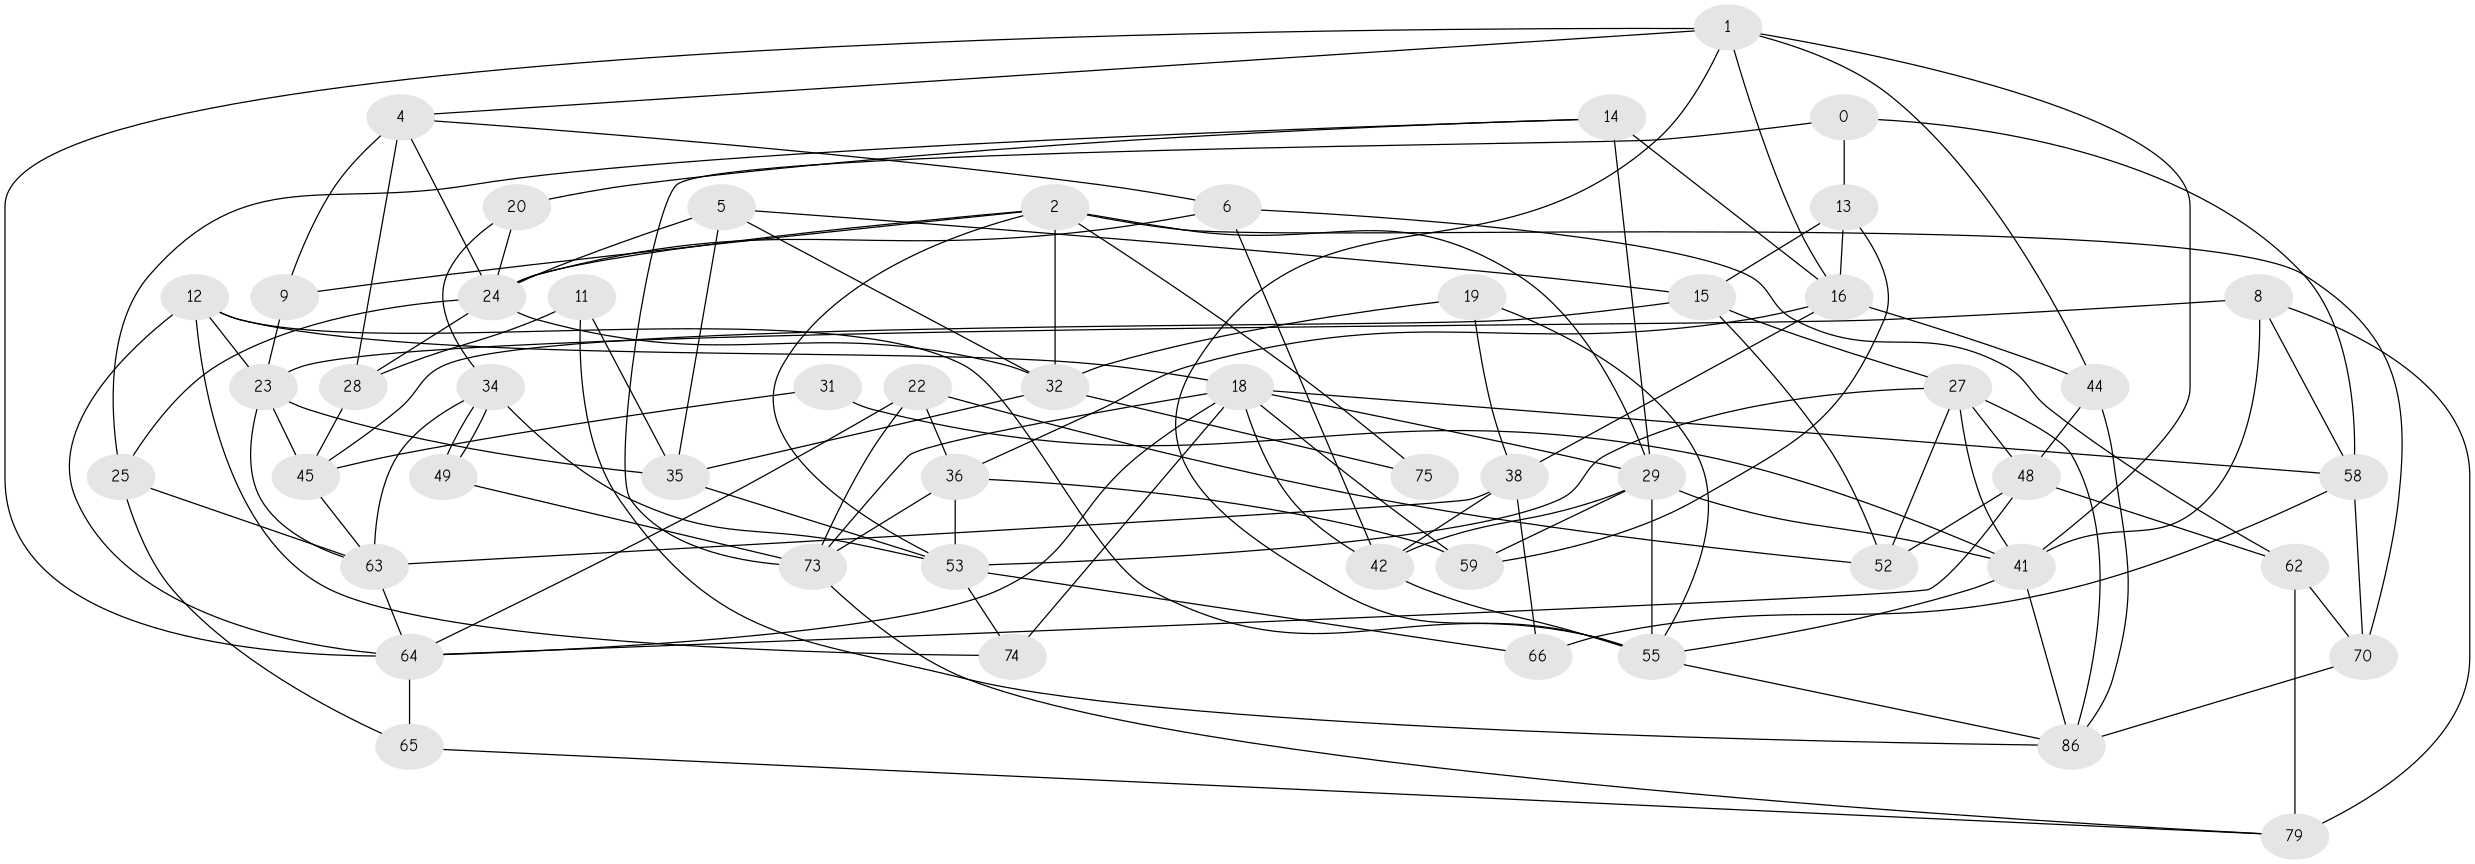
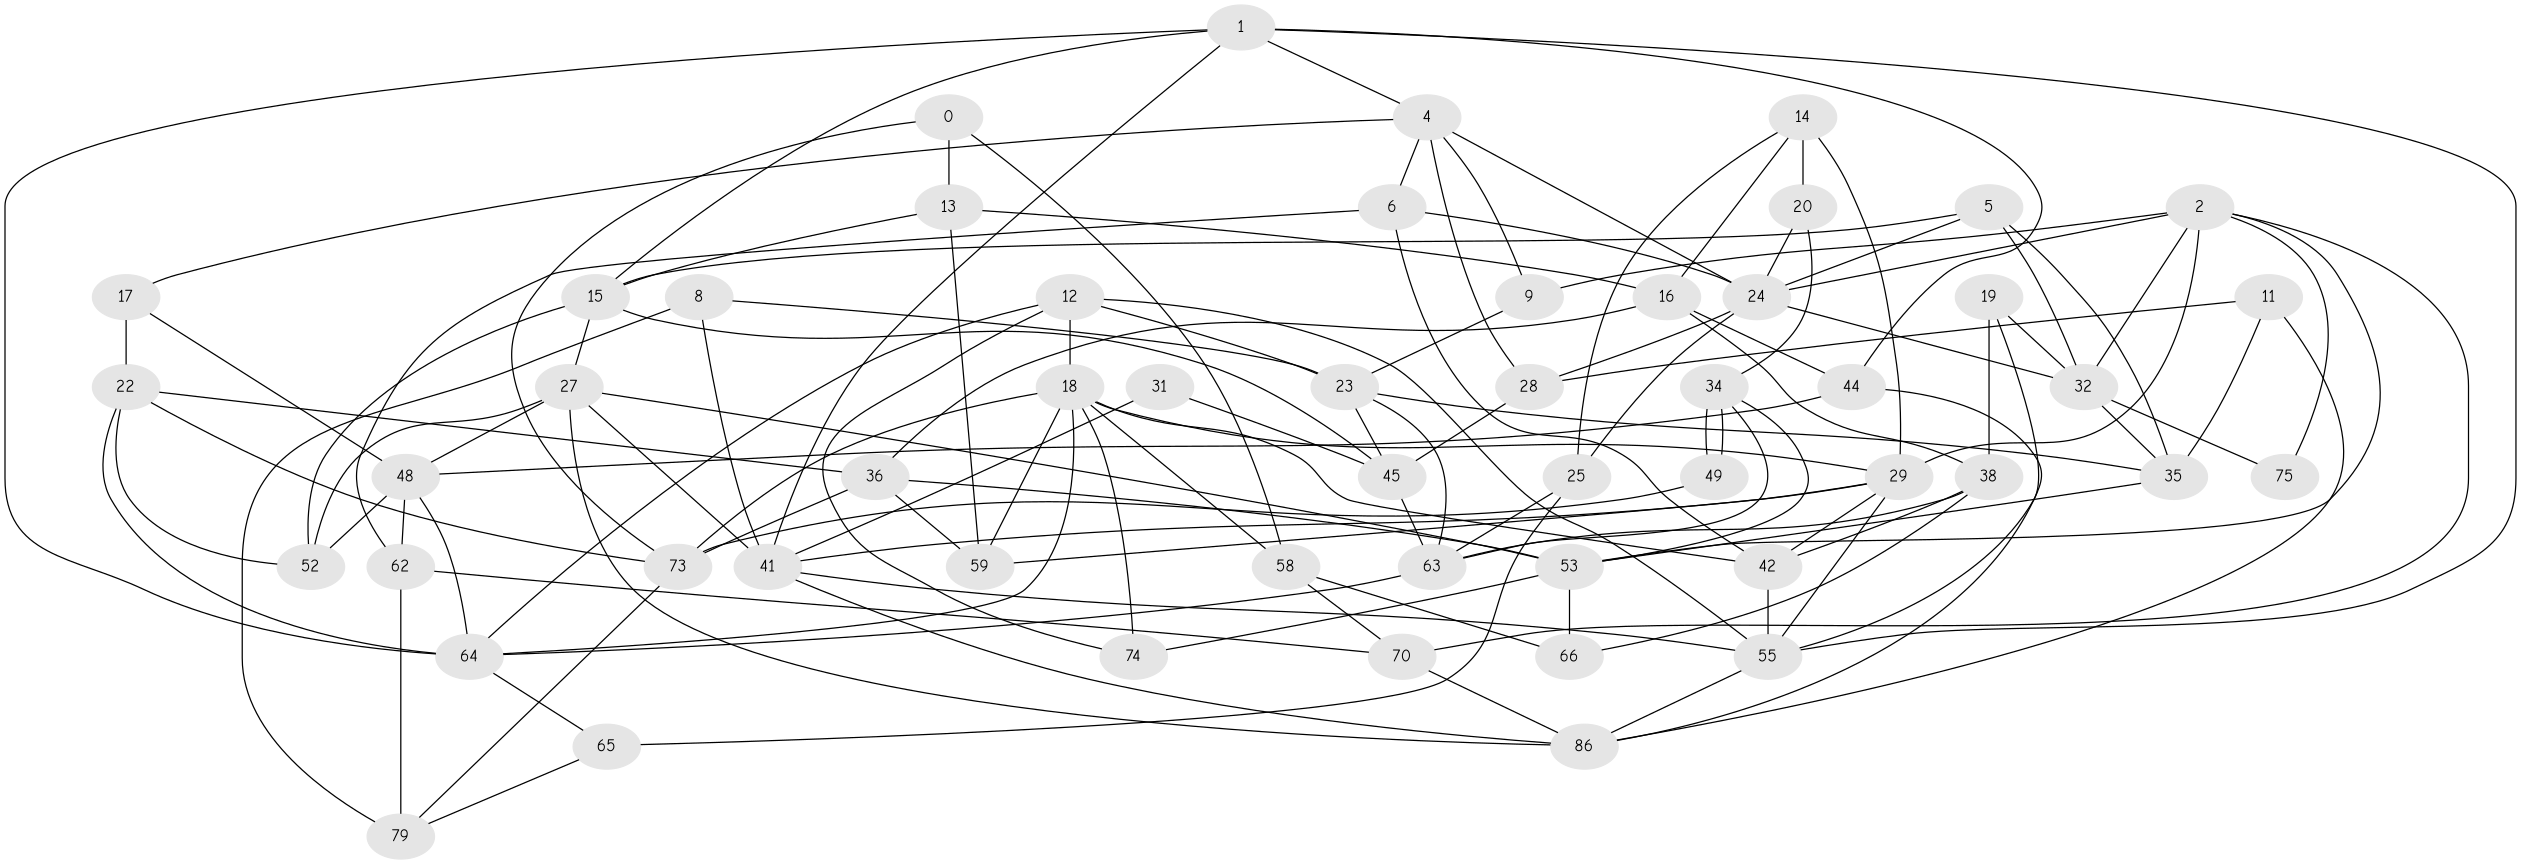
(1773, 166) -> (889, 101)
none -> (126, 297)
(2306, 387) -> none
